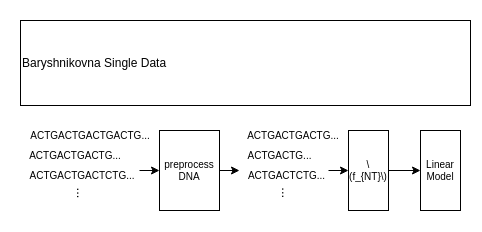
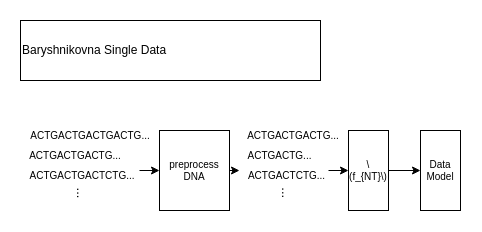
(246, 63) -> (171, 51)
(190, 171) -> (195, 171)
(441, 171) -> (441, 171)
